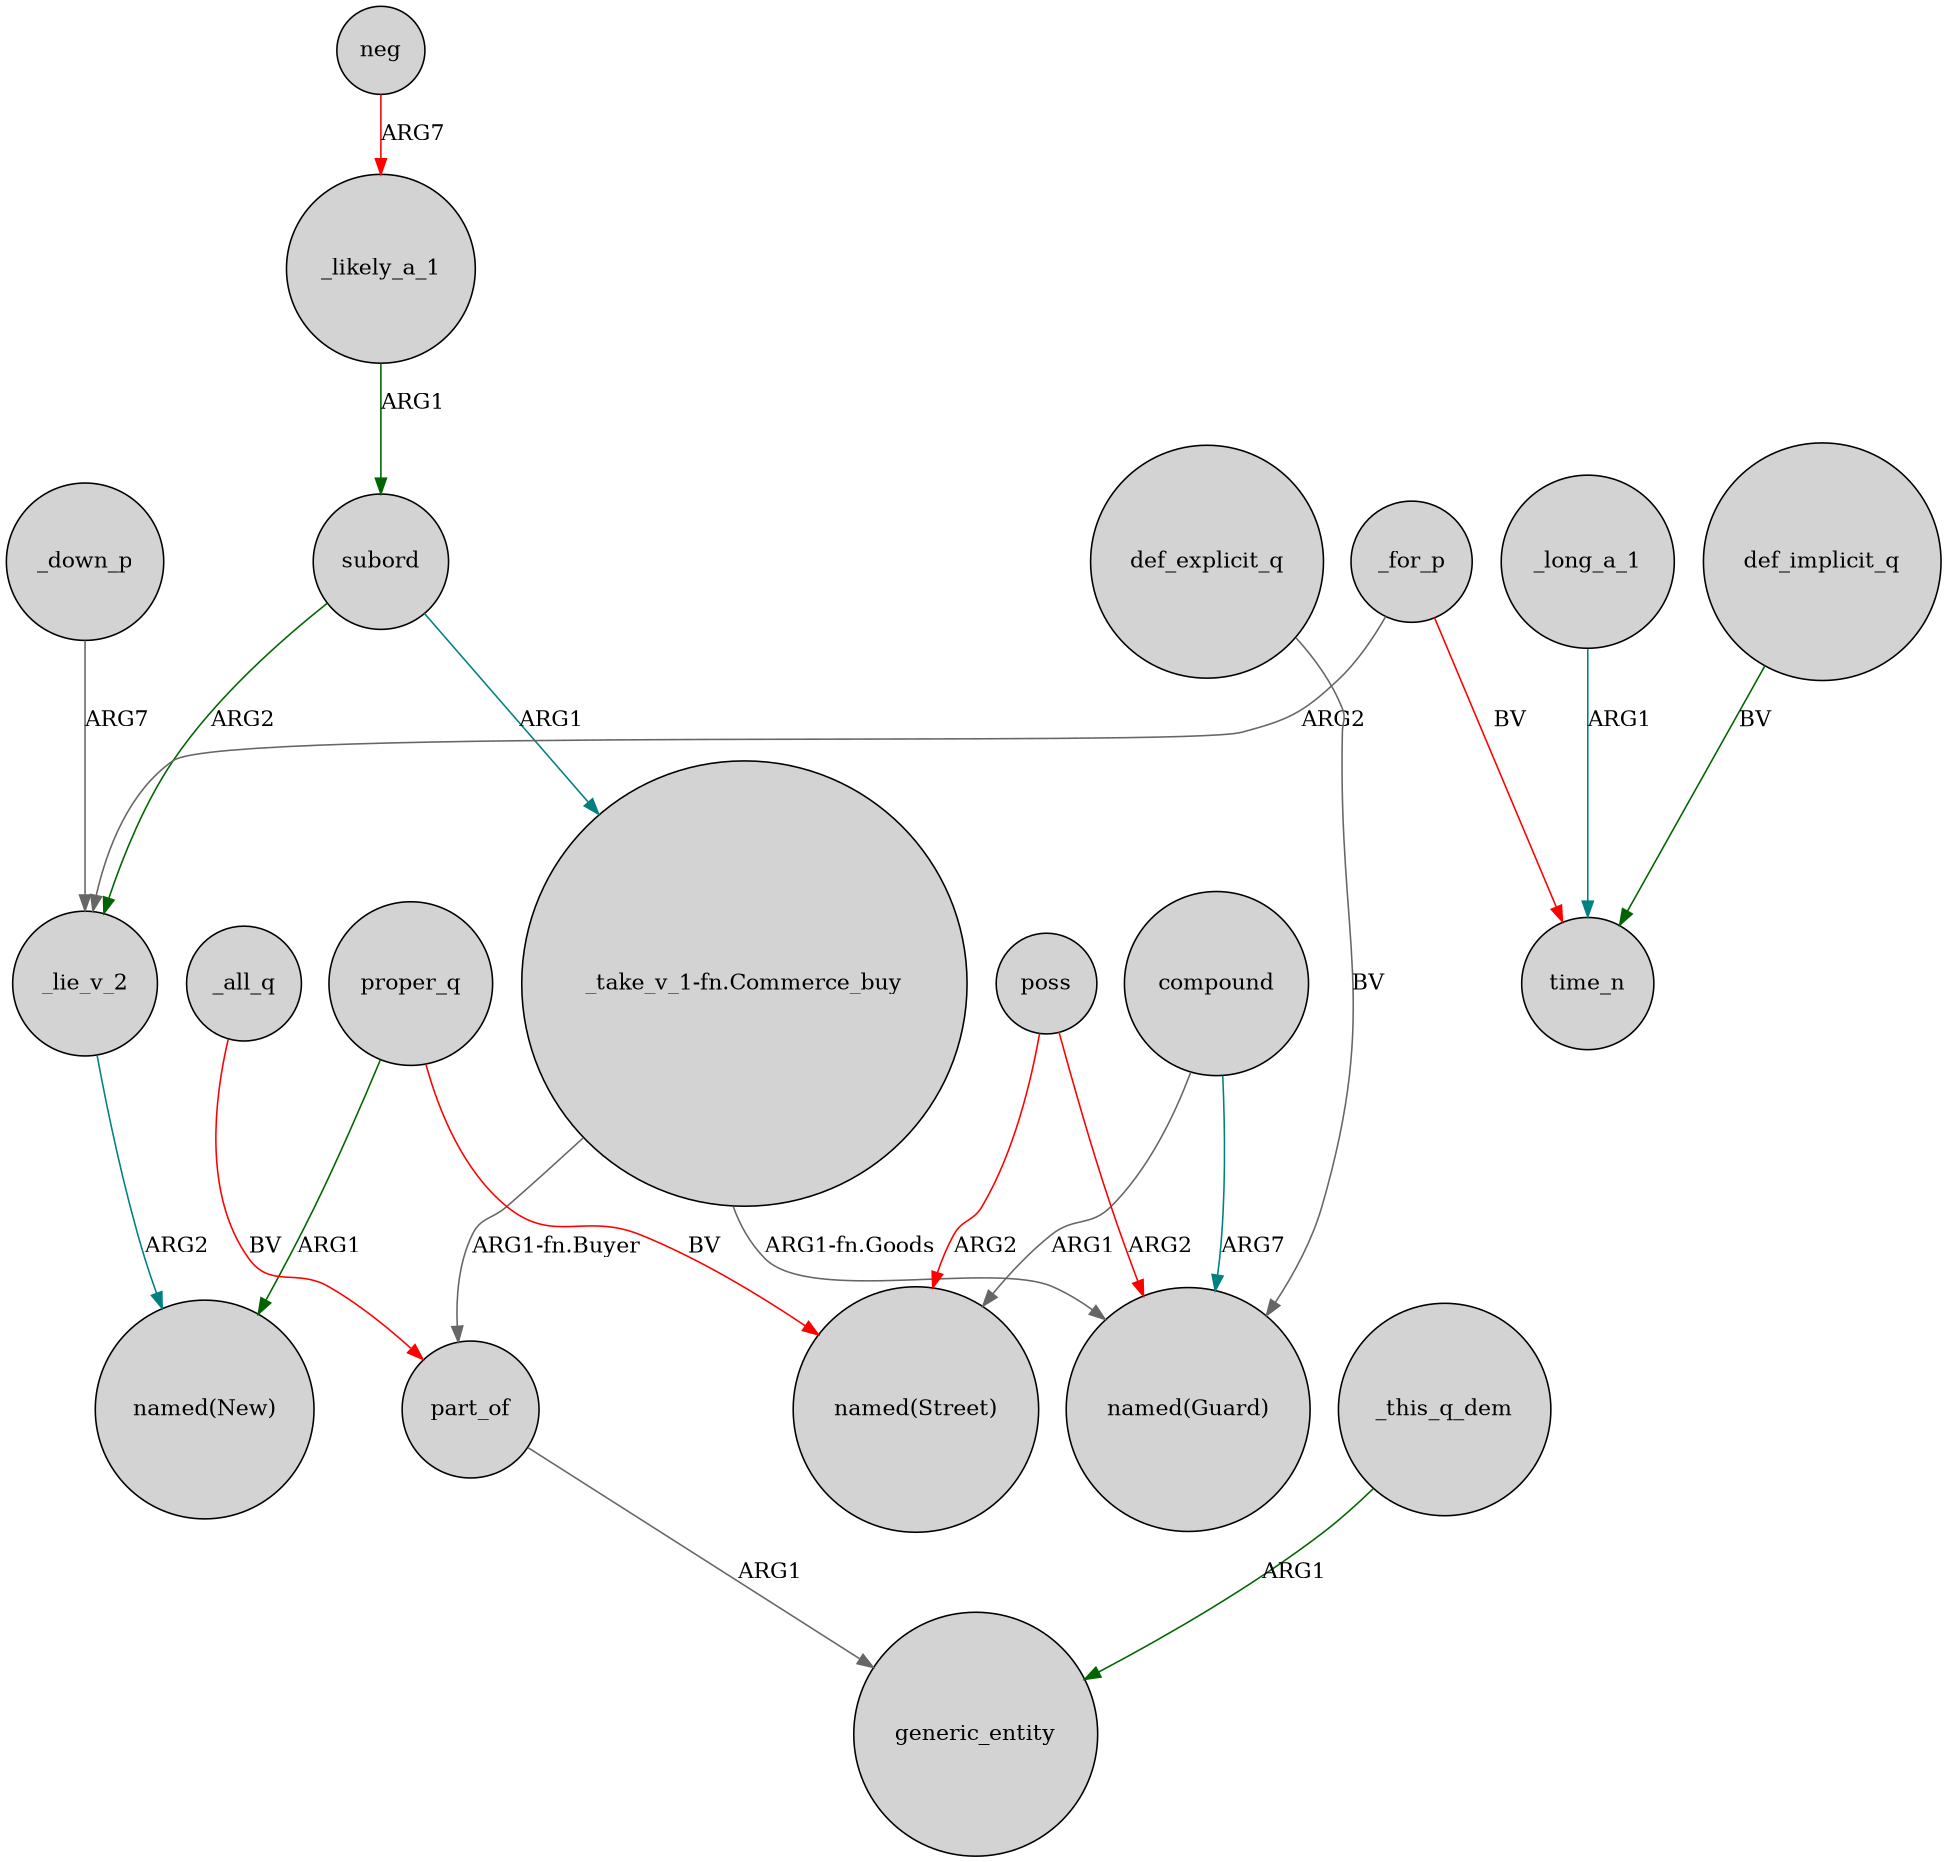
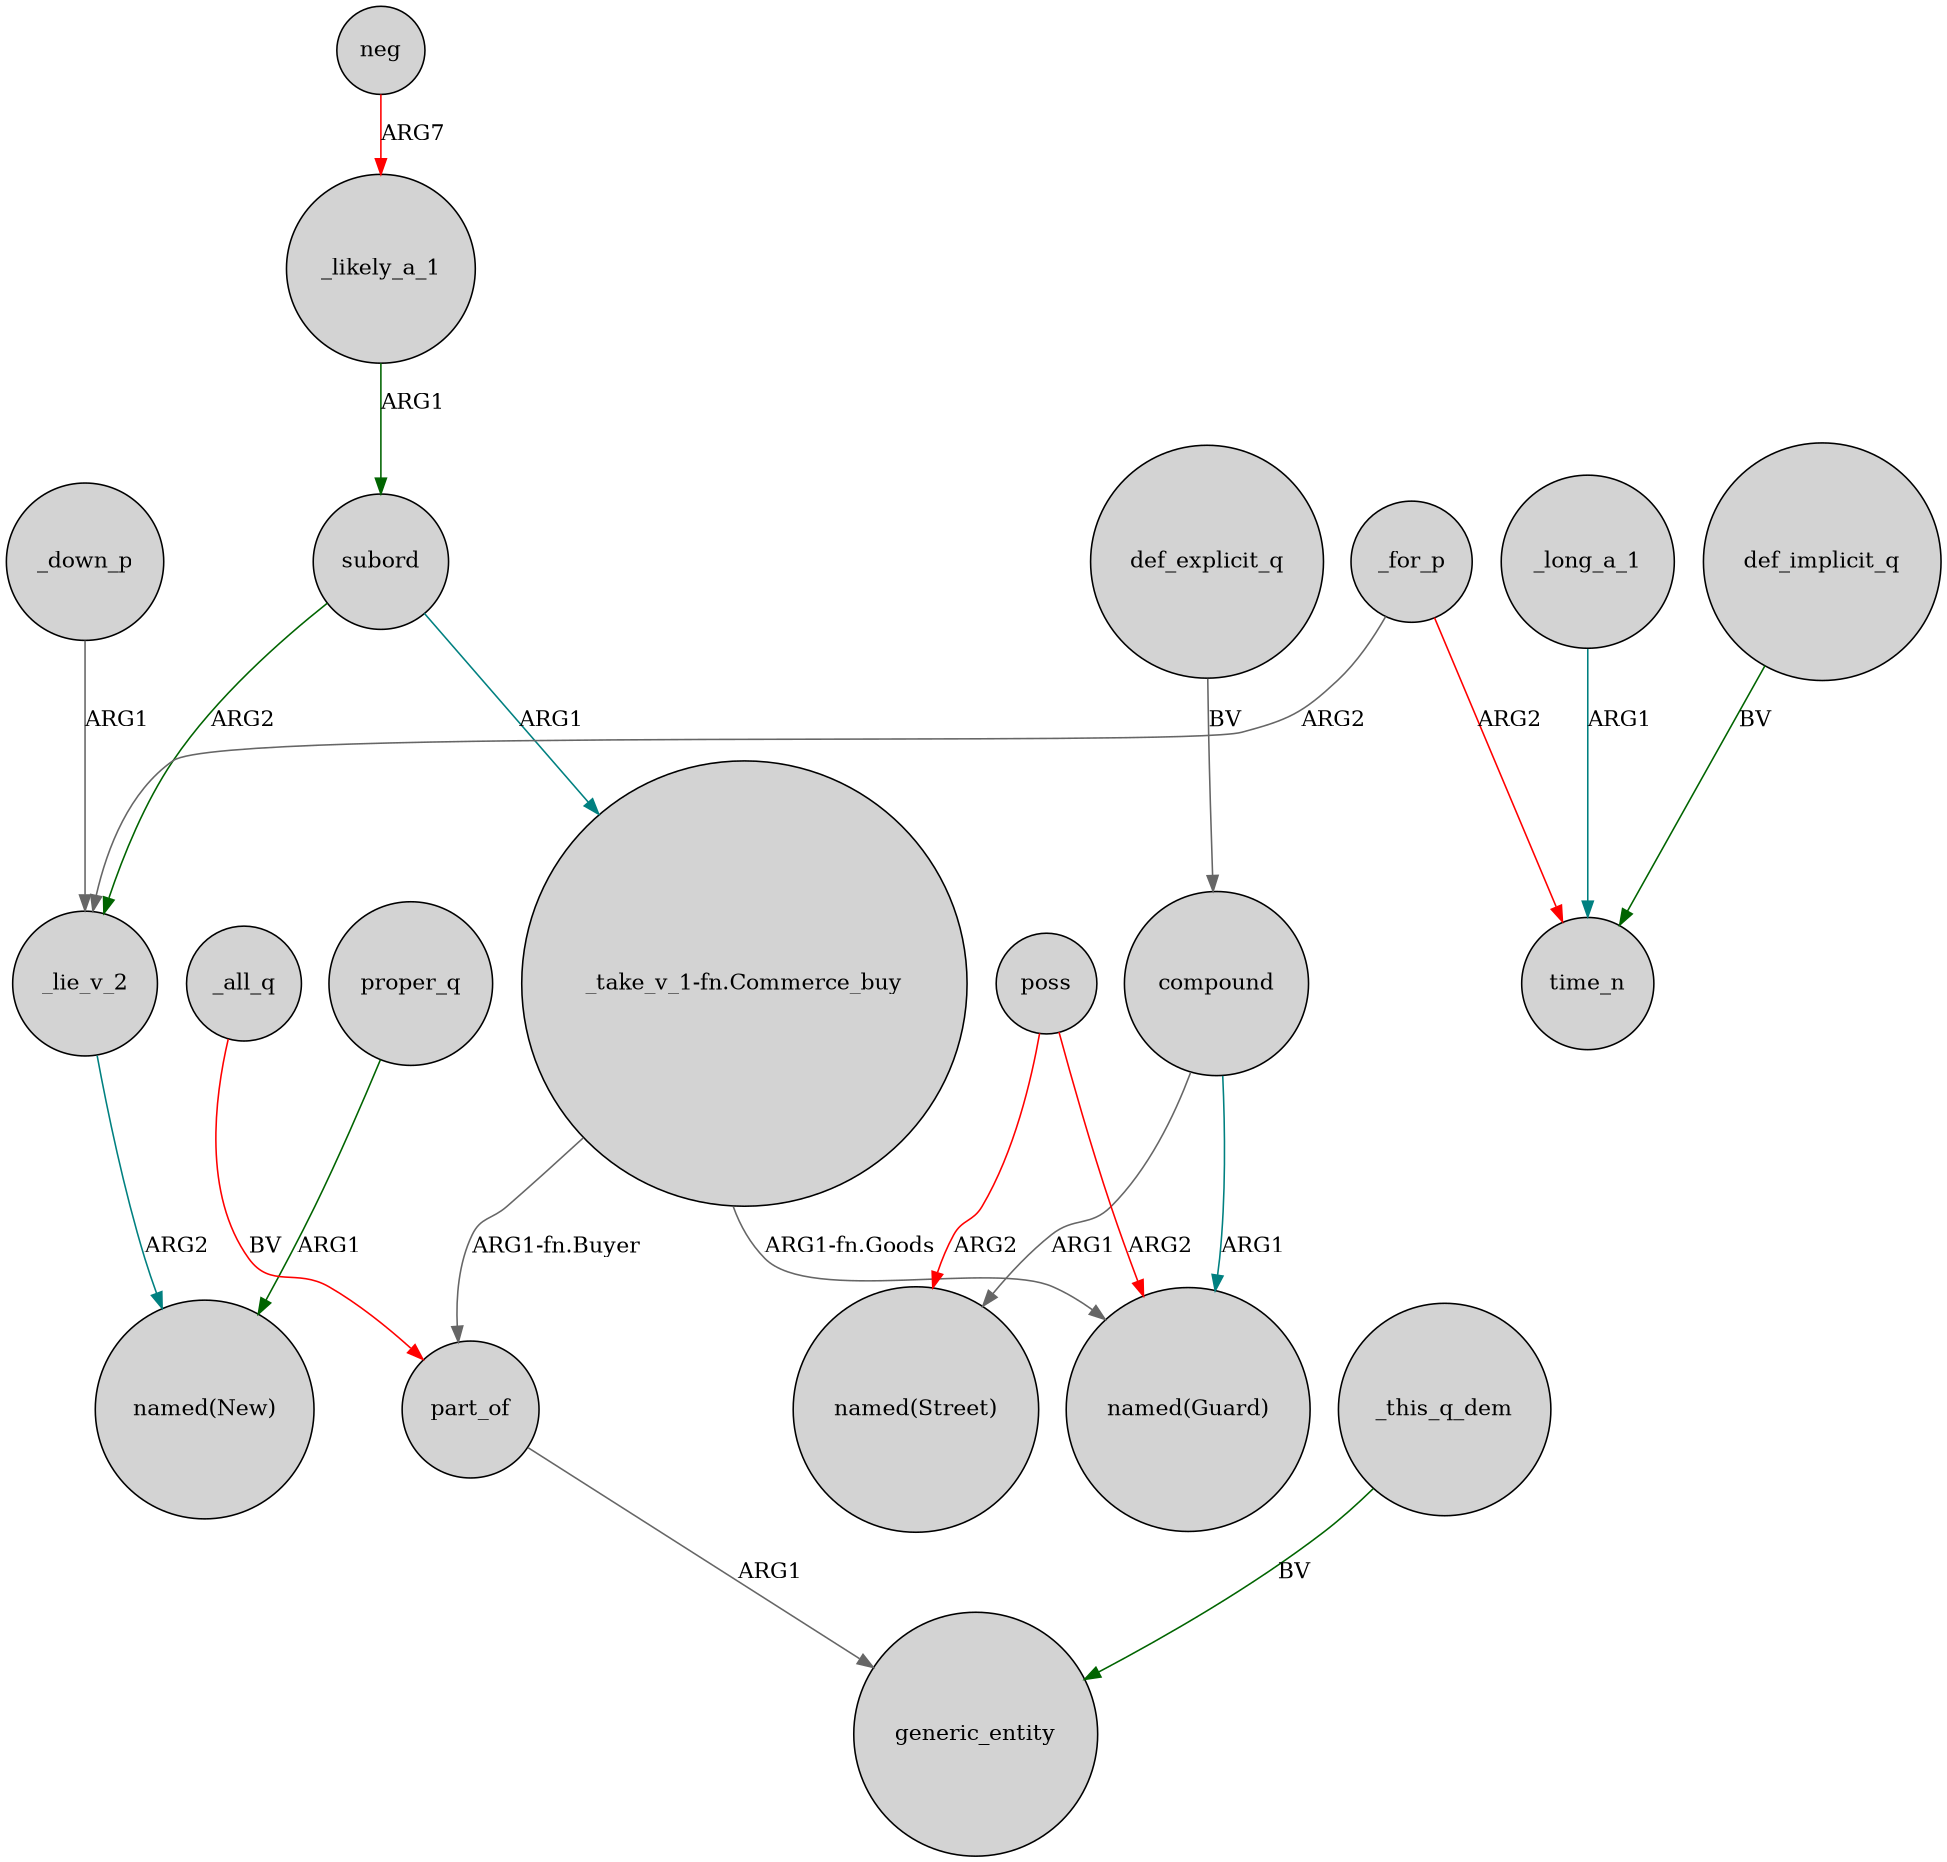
(117, 721) -> (117, 721)
(1510, 721) -> (1510, 721)
(1352, 970) -> (1210, 777)
(583, 1226) -> none
(1253, 1247) -> (1253, 1247)
(1294, 1572) -> (1294, 1572)
